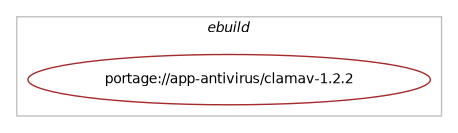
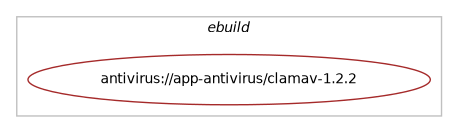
(229, 80) -> (229, 80)
